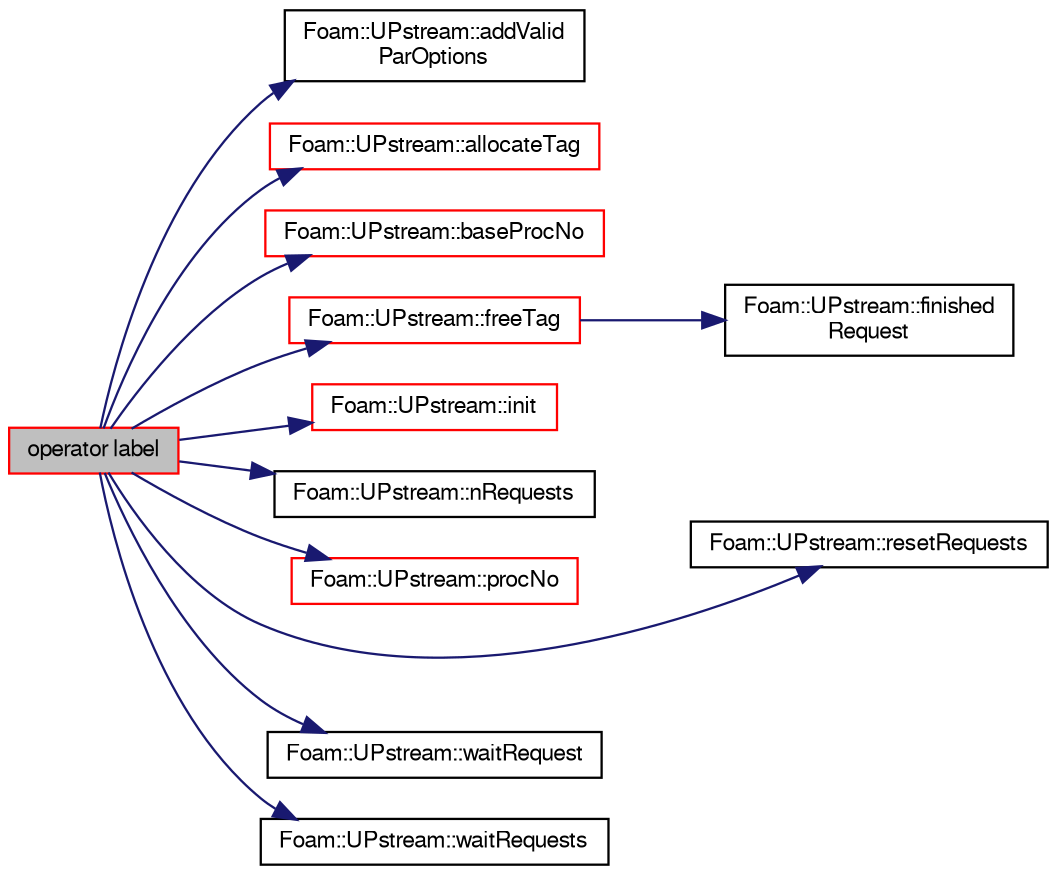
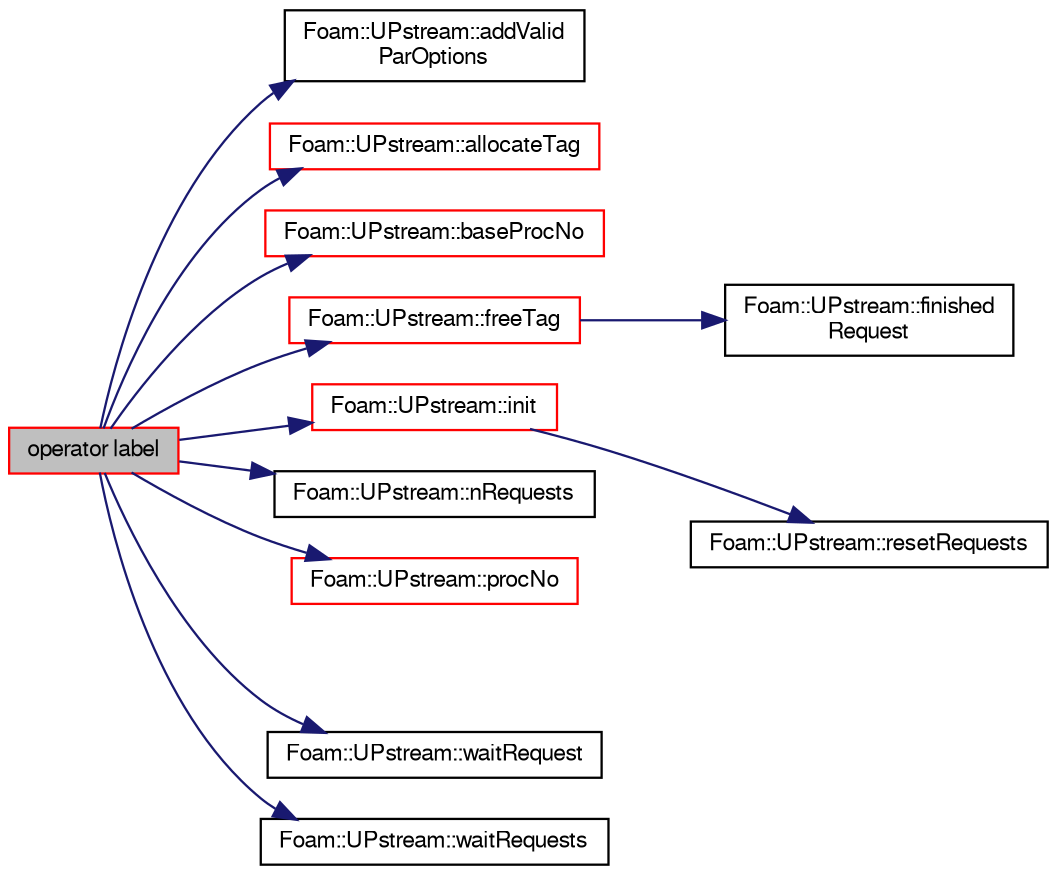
(425, 657) -> (662, 468)
